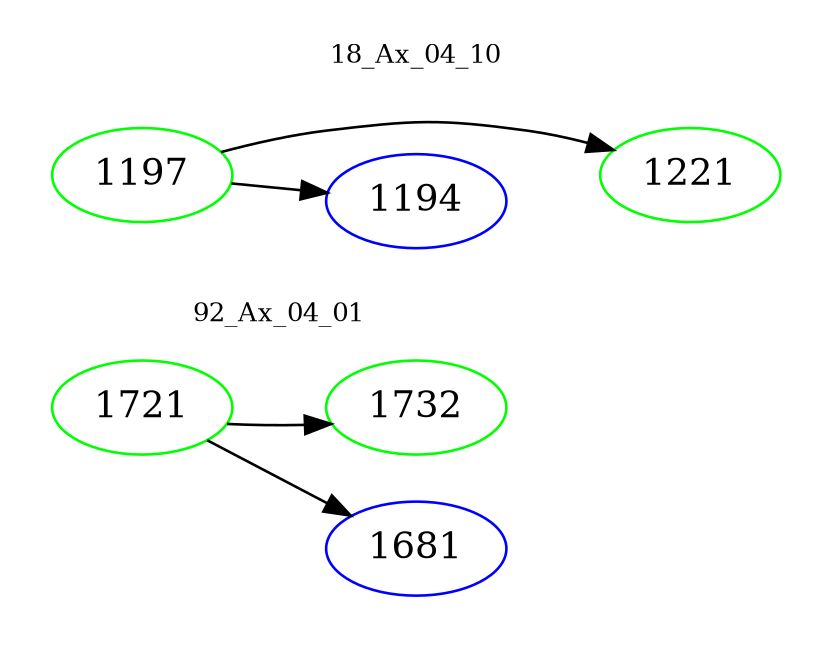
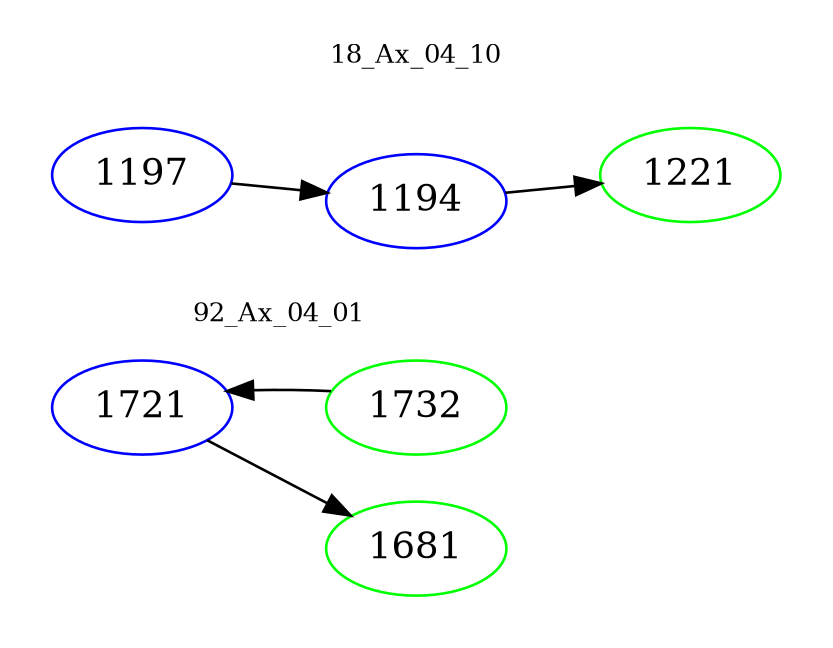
(404, 123) -> (540, 189)
(142, 175) -> (142, 175)
(142, 408) -> (142, 408)
(266, 425) -> (292, 390)
(416, 549) -> (416, 549)
